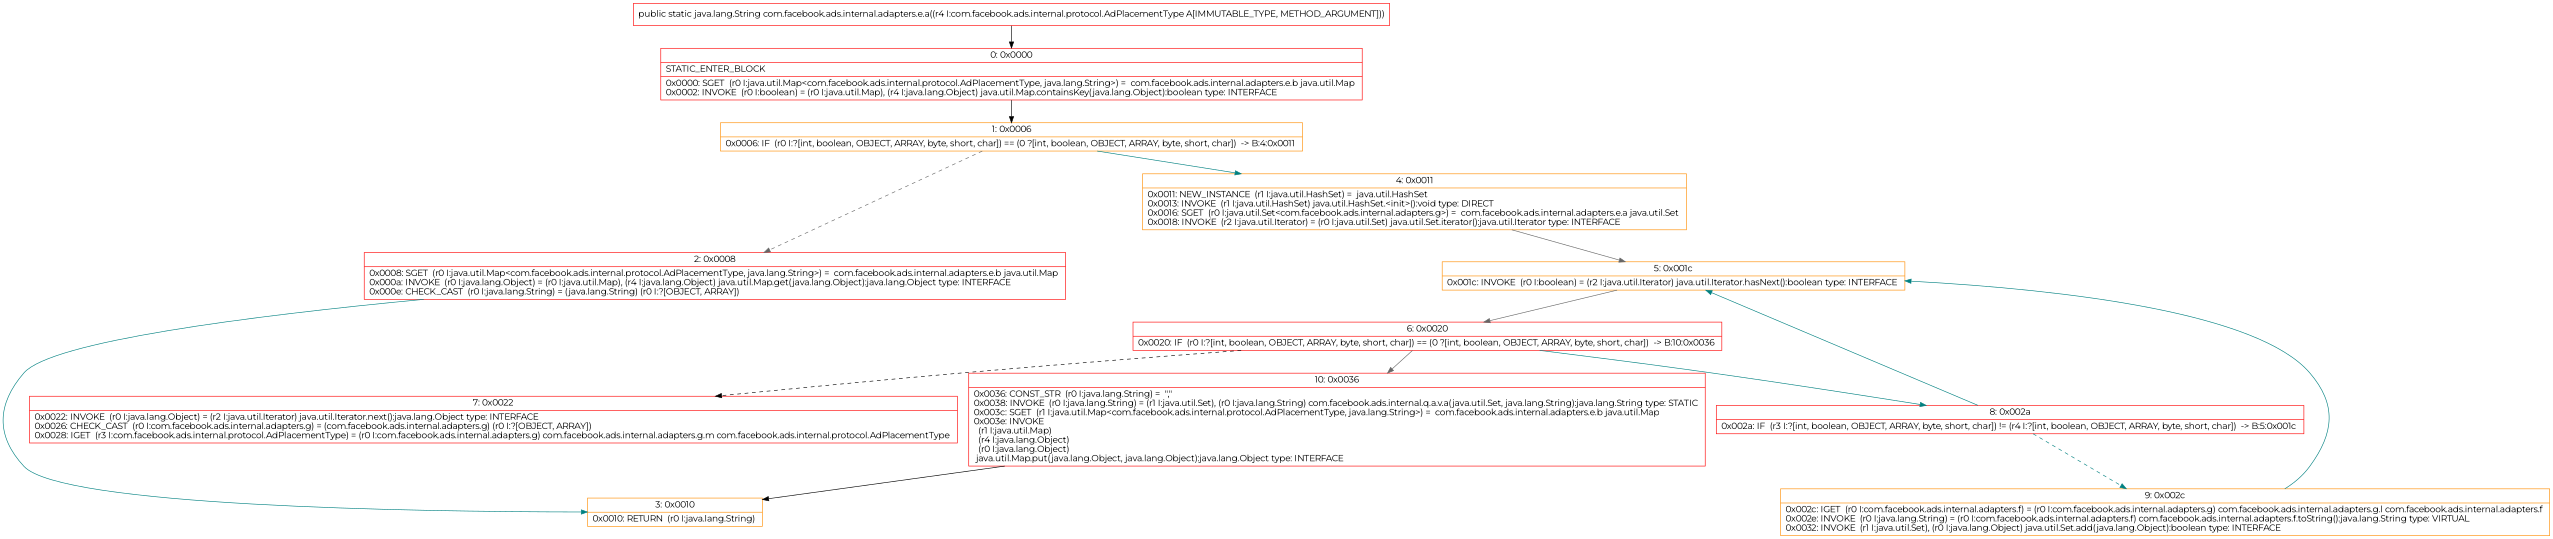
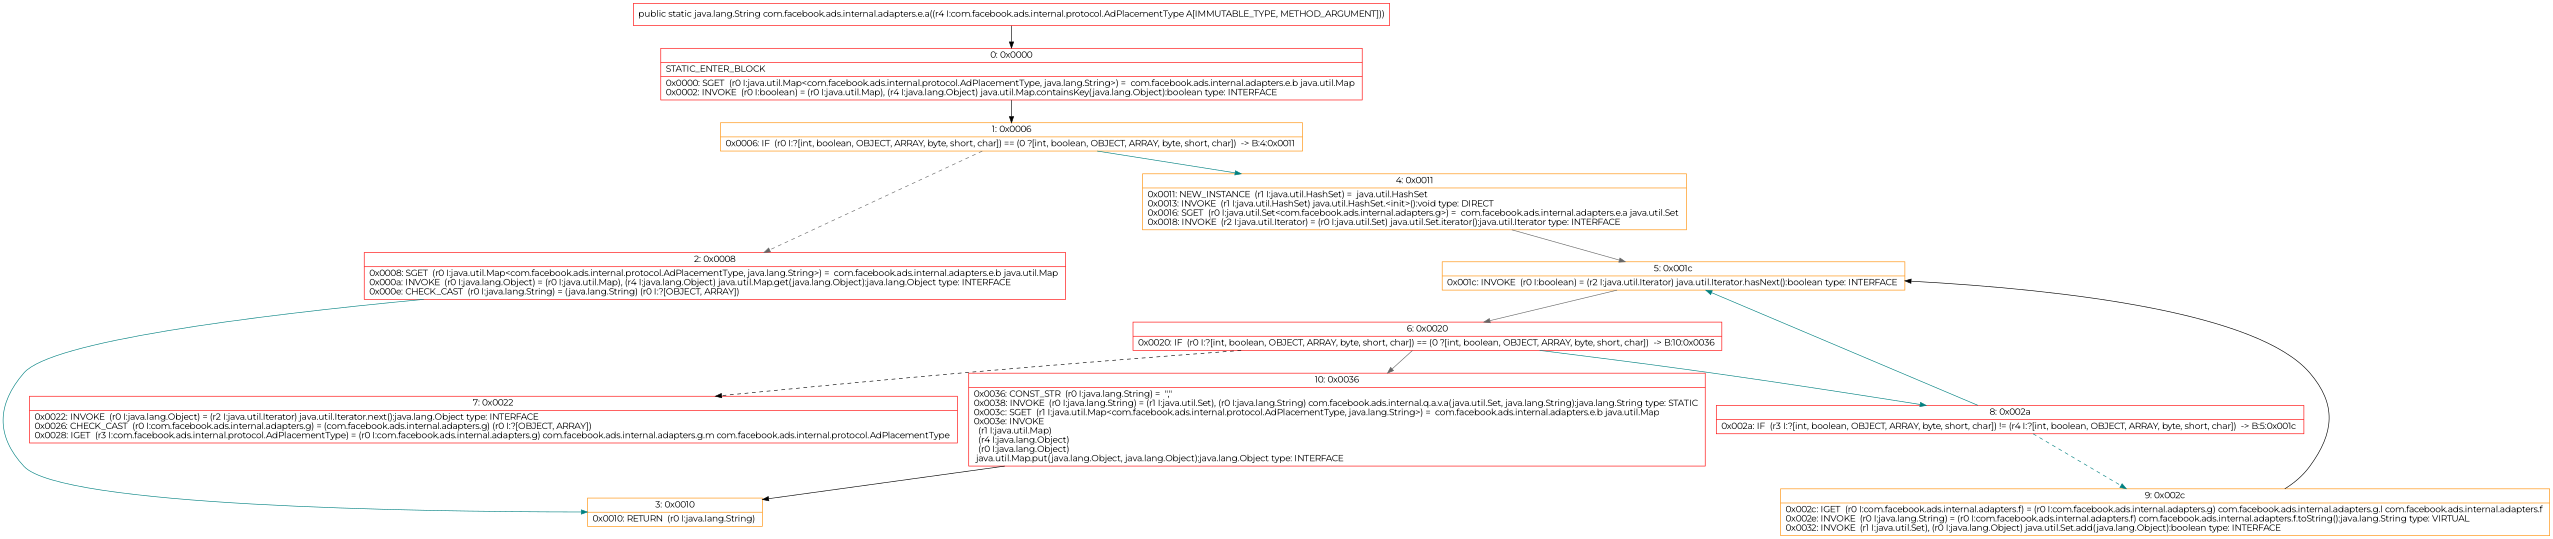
(2185, 316) -> (2185, 316)
